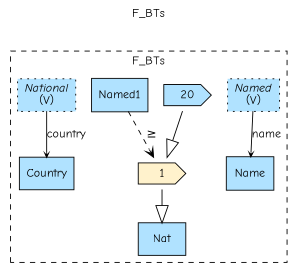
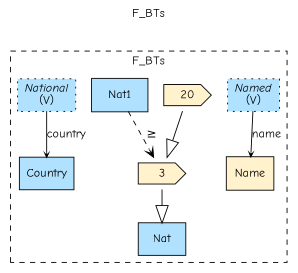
(120, 95) -> (120, 95)
(188, 95) -> (188, 95)
(162, 173) -> (162, 173)
(250, 173) -> (250, 173)
